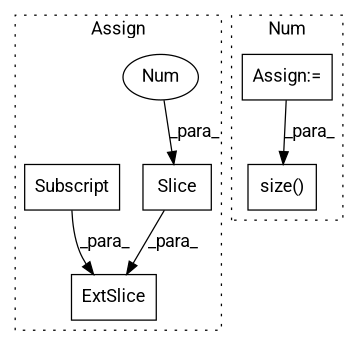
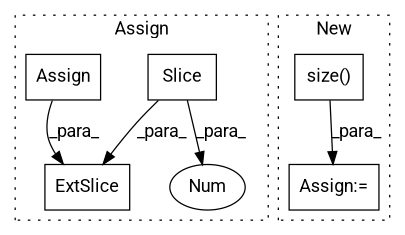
(287, 30) -> (334, 30)
(168, 126) -> (193, 126)
(285, 126) -> (331, 126)
(72, 187) -> (63, 77)
